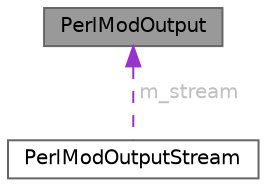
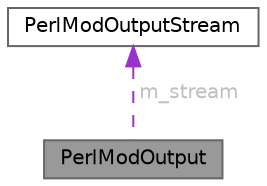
(133, 103) -> (133, 103)
